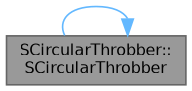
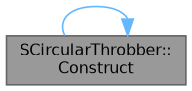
(96, 60) -> (96, 60)
